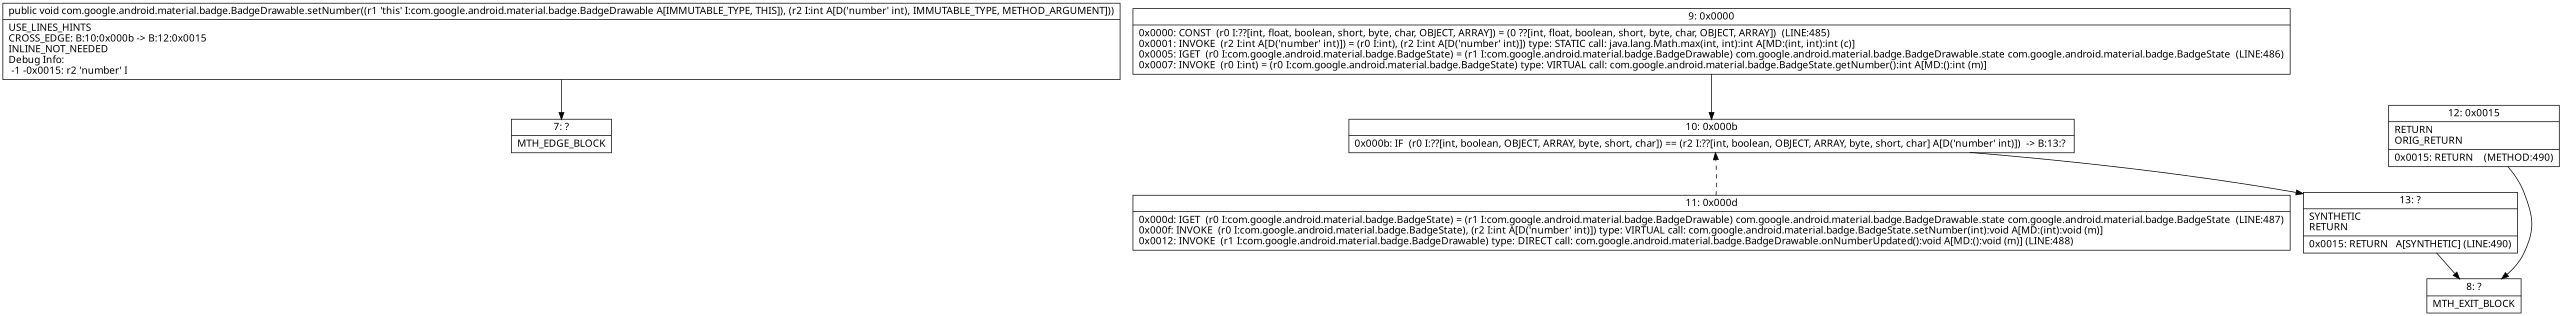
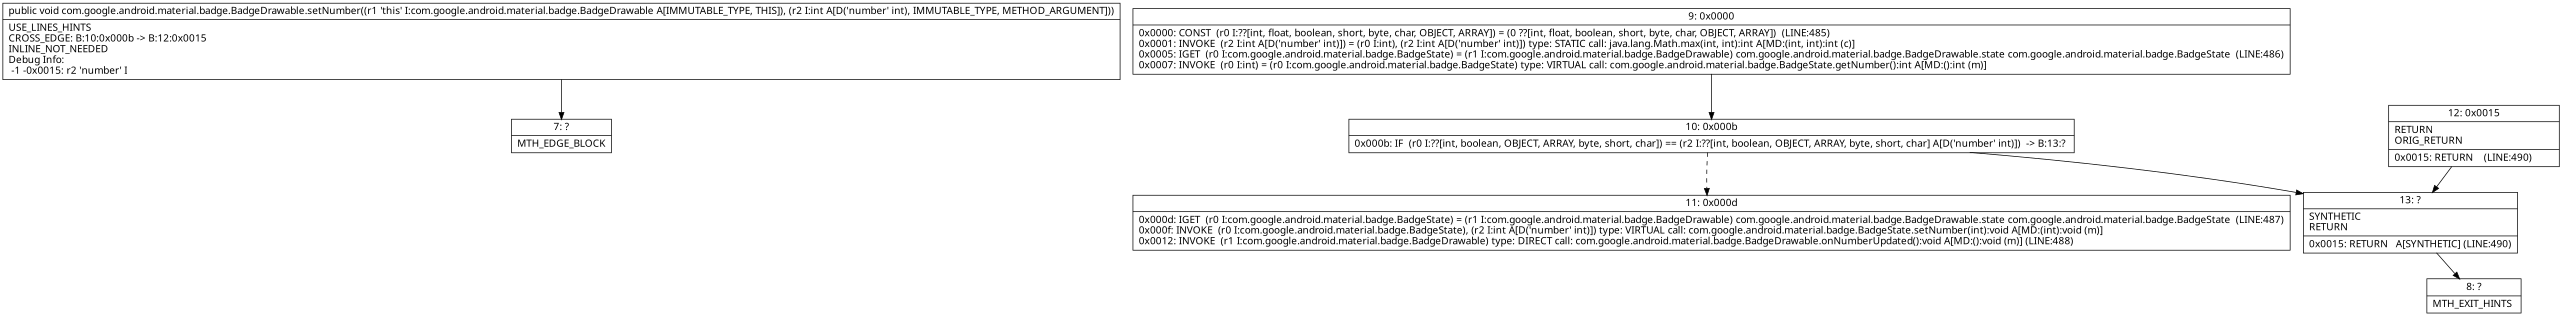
(2474, 158) -> (2463, 158)
(1716, 178) -> (1707, 170)
(2532, 221) -> (2444, 177)
(2474, 304) -> (2473, 304)
